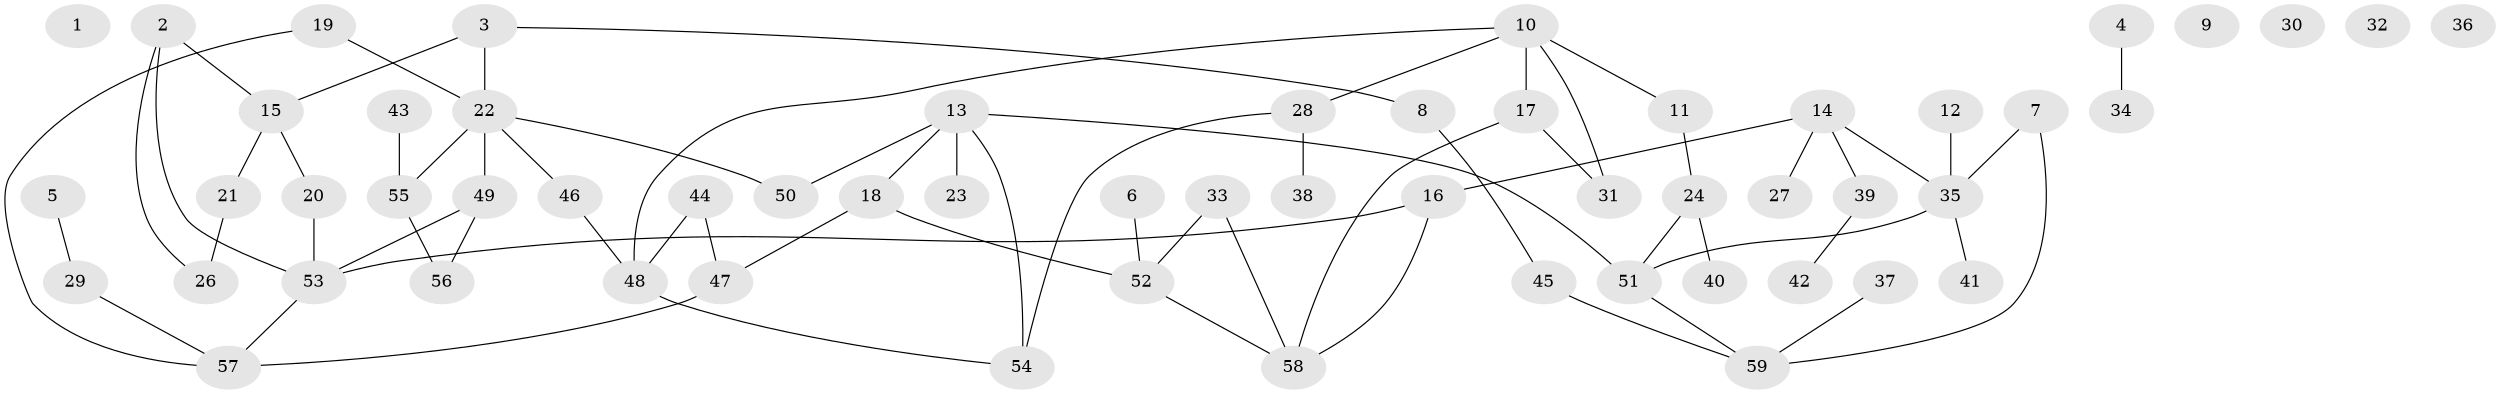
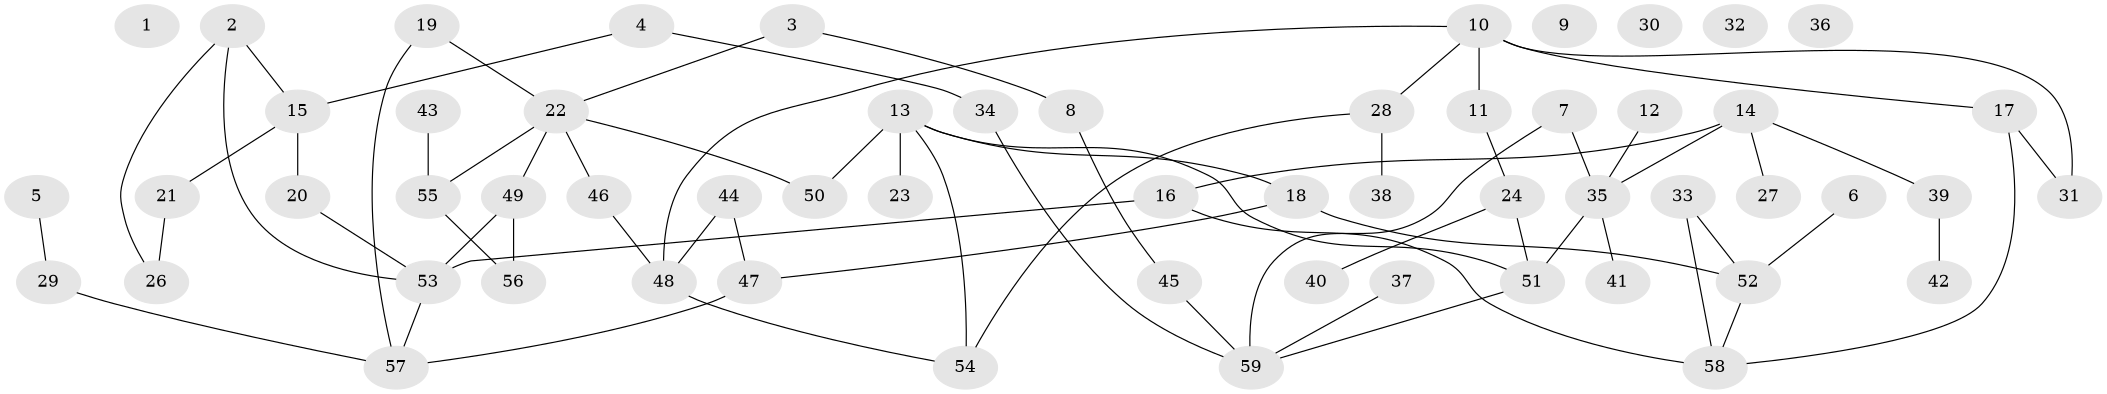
(378, 69) -> (470, 69)
none -> (1089, 266)
